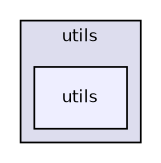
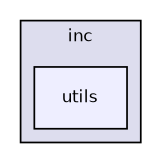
(81, 37) -> (81, 37)
